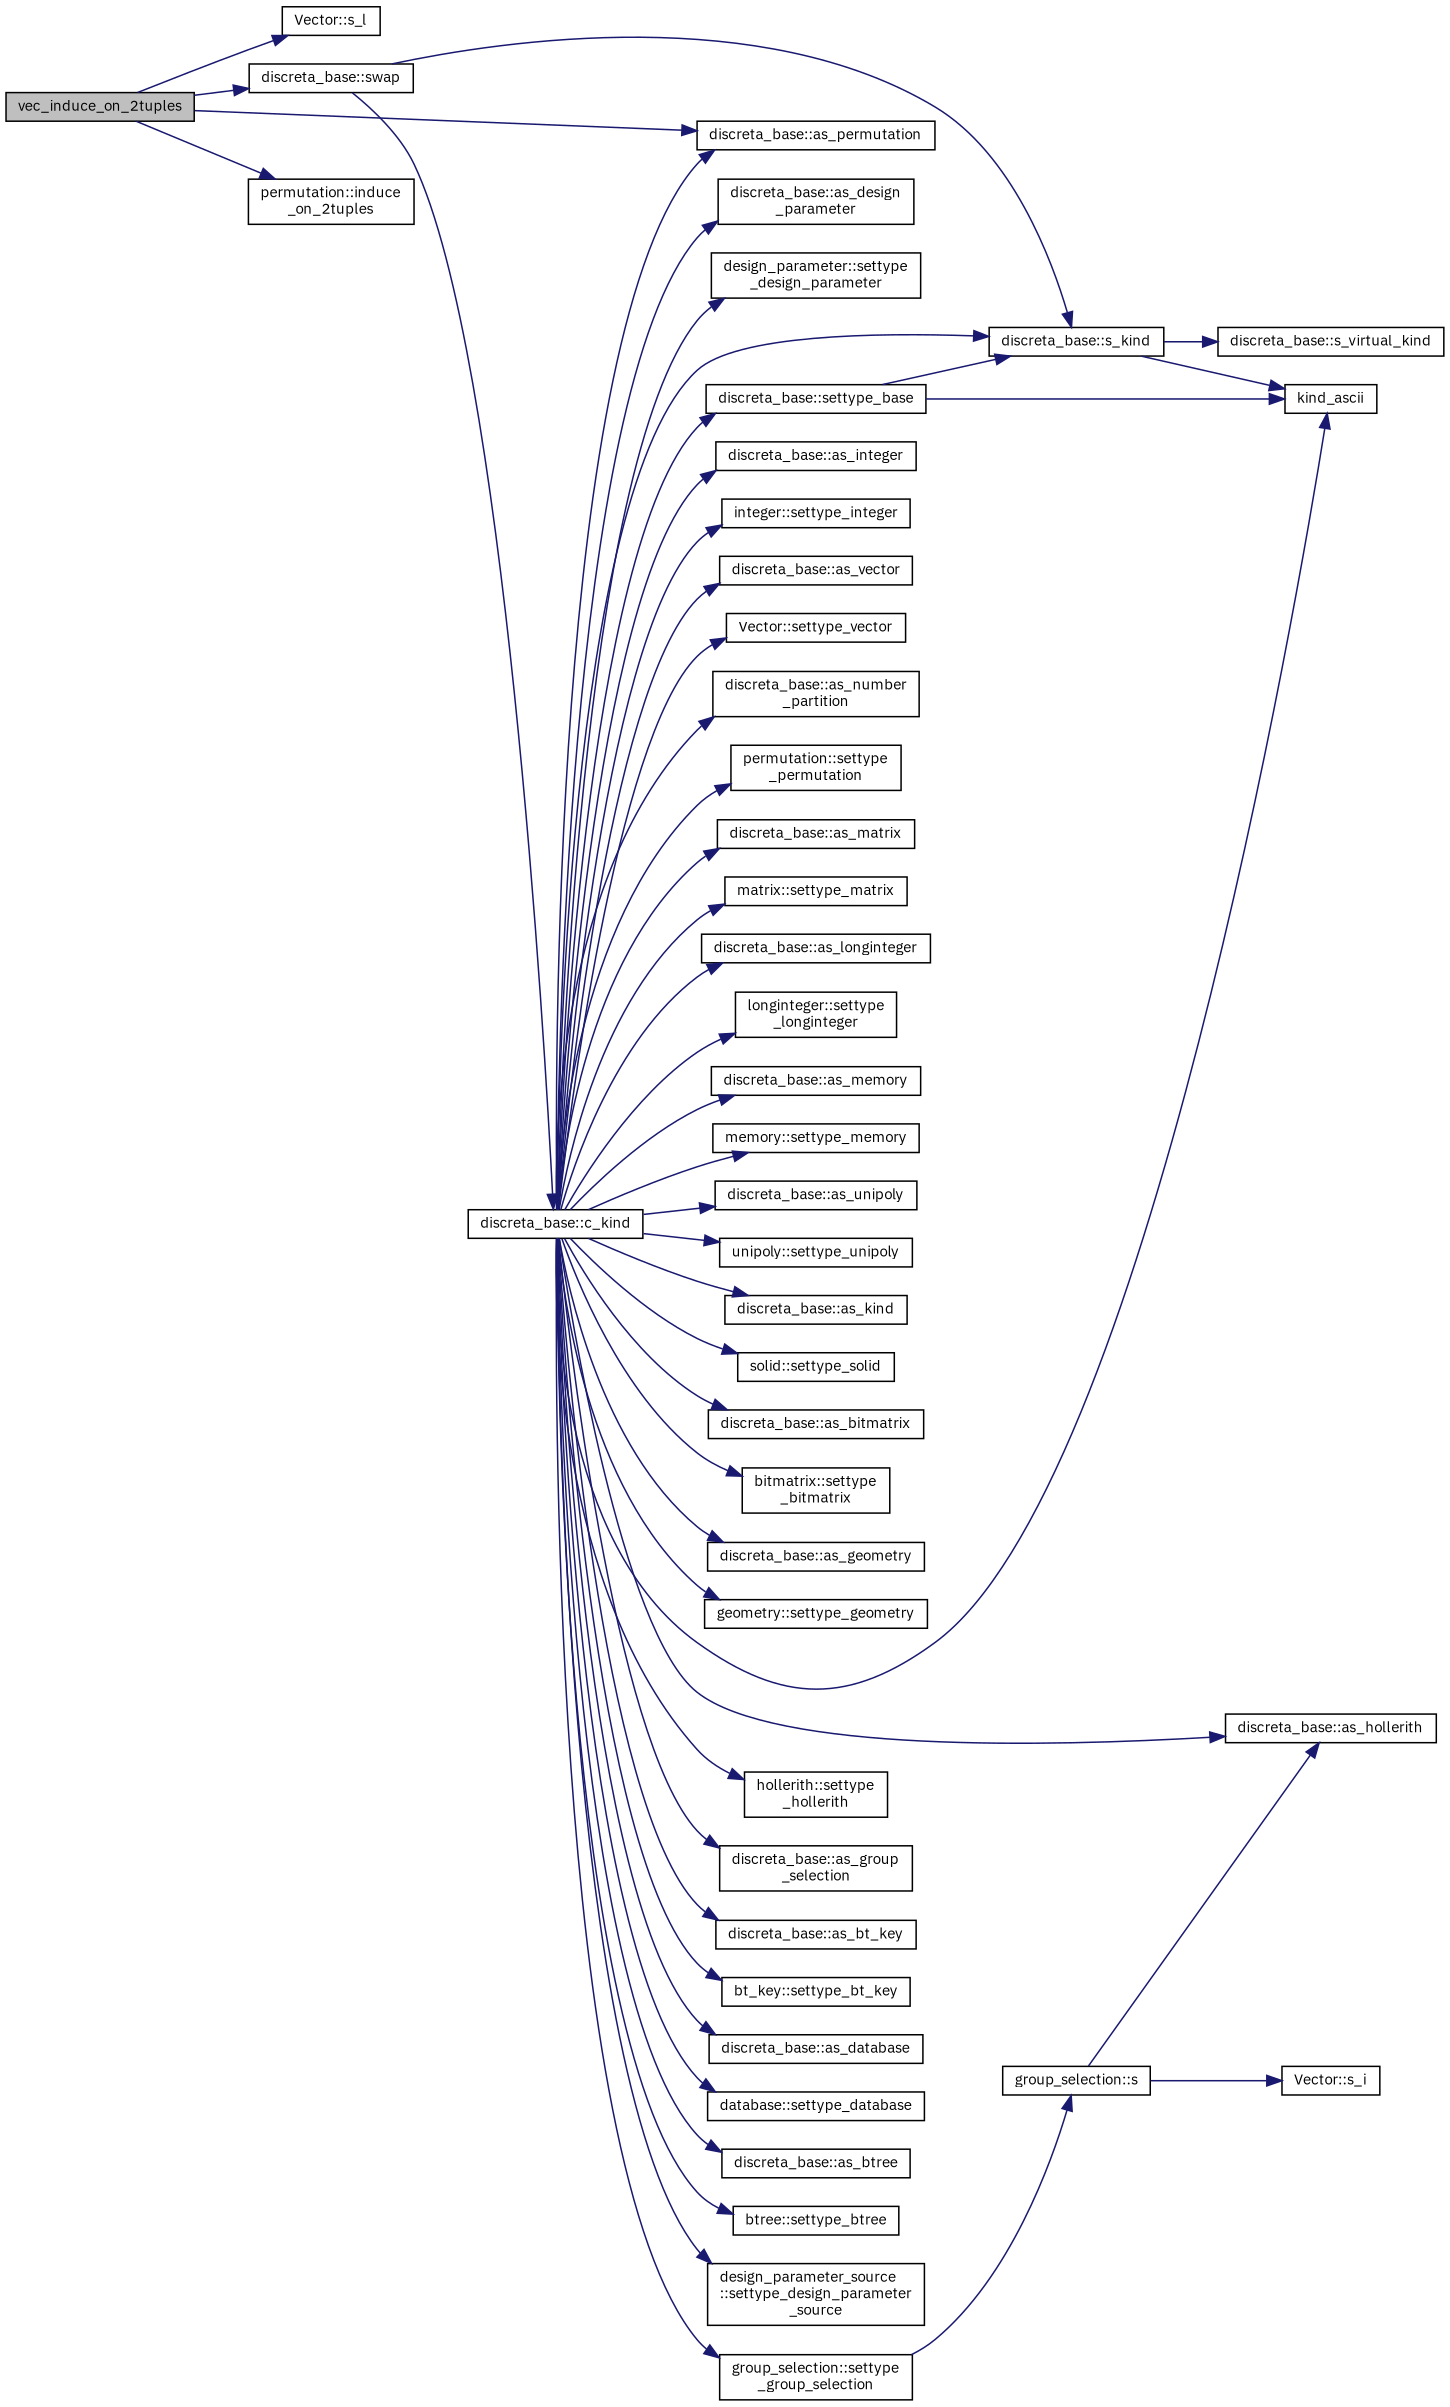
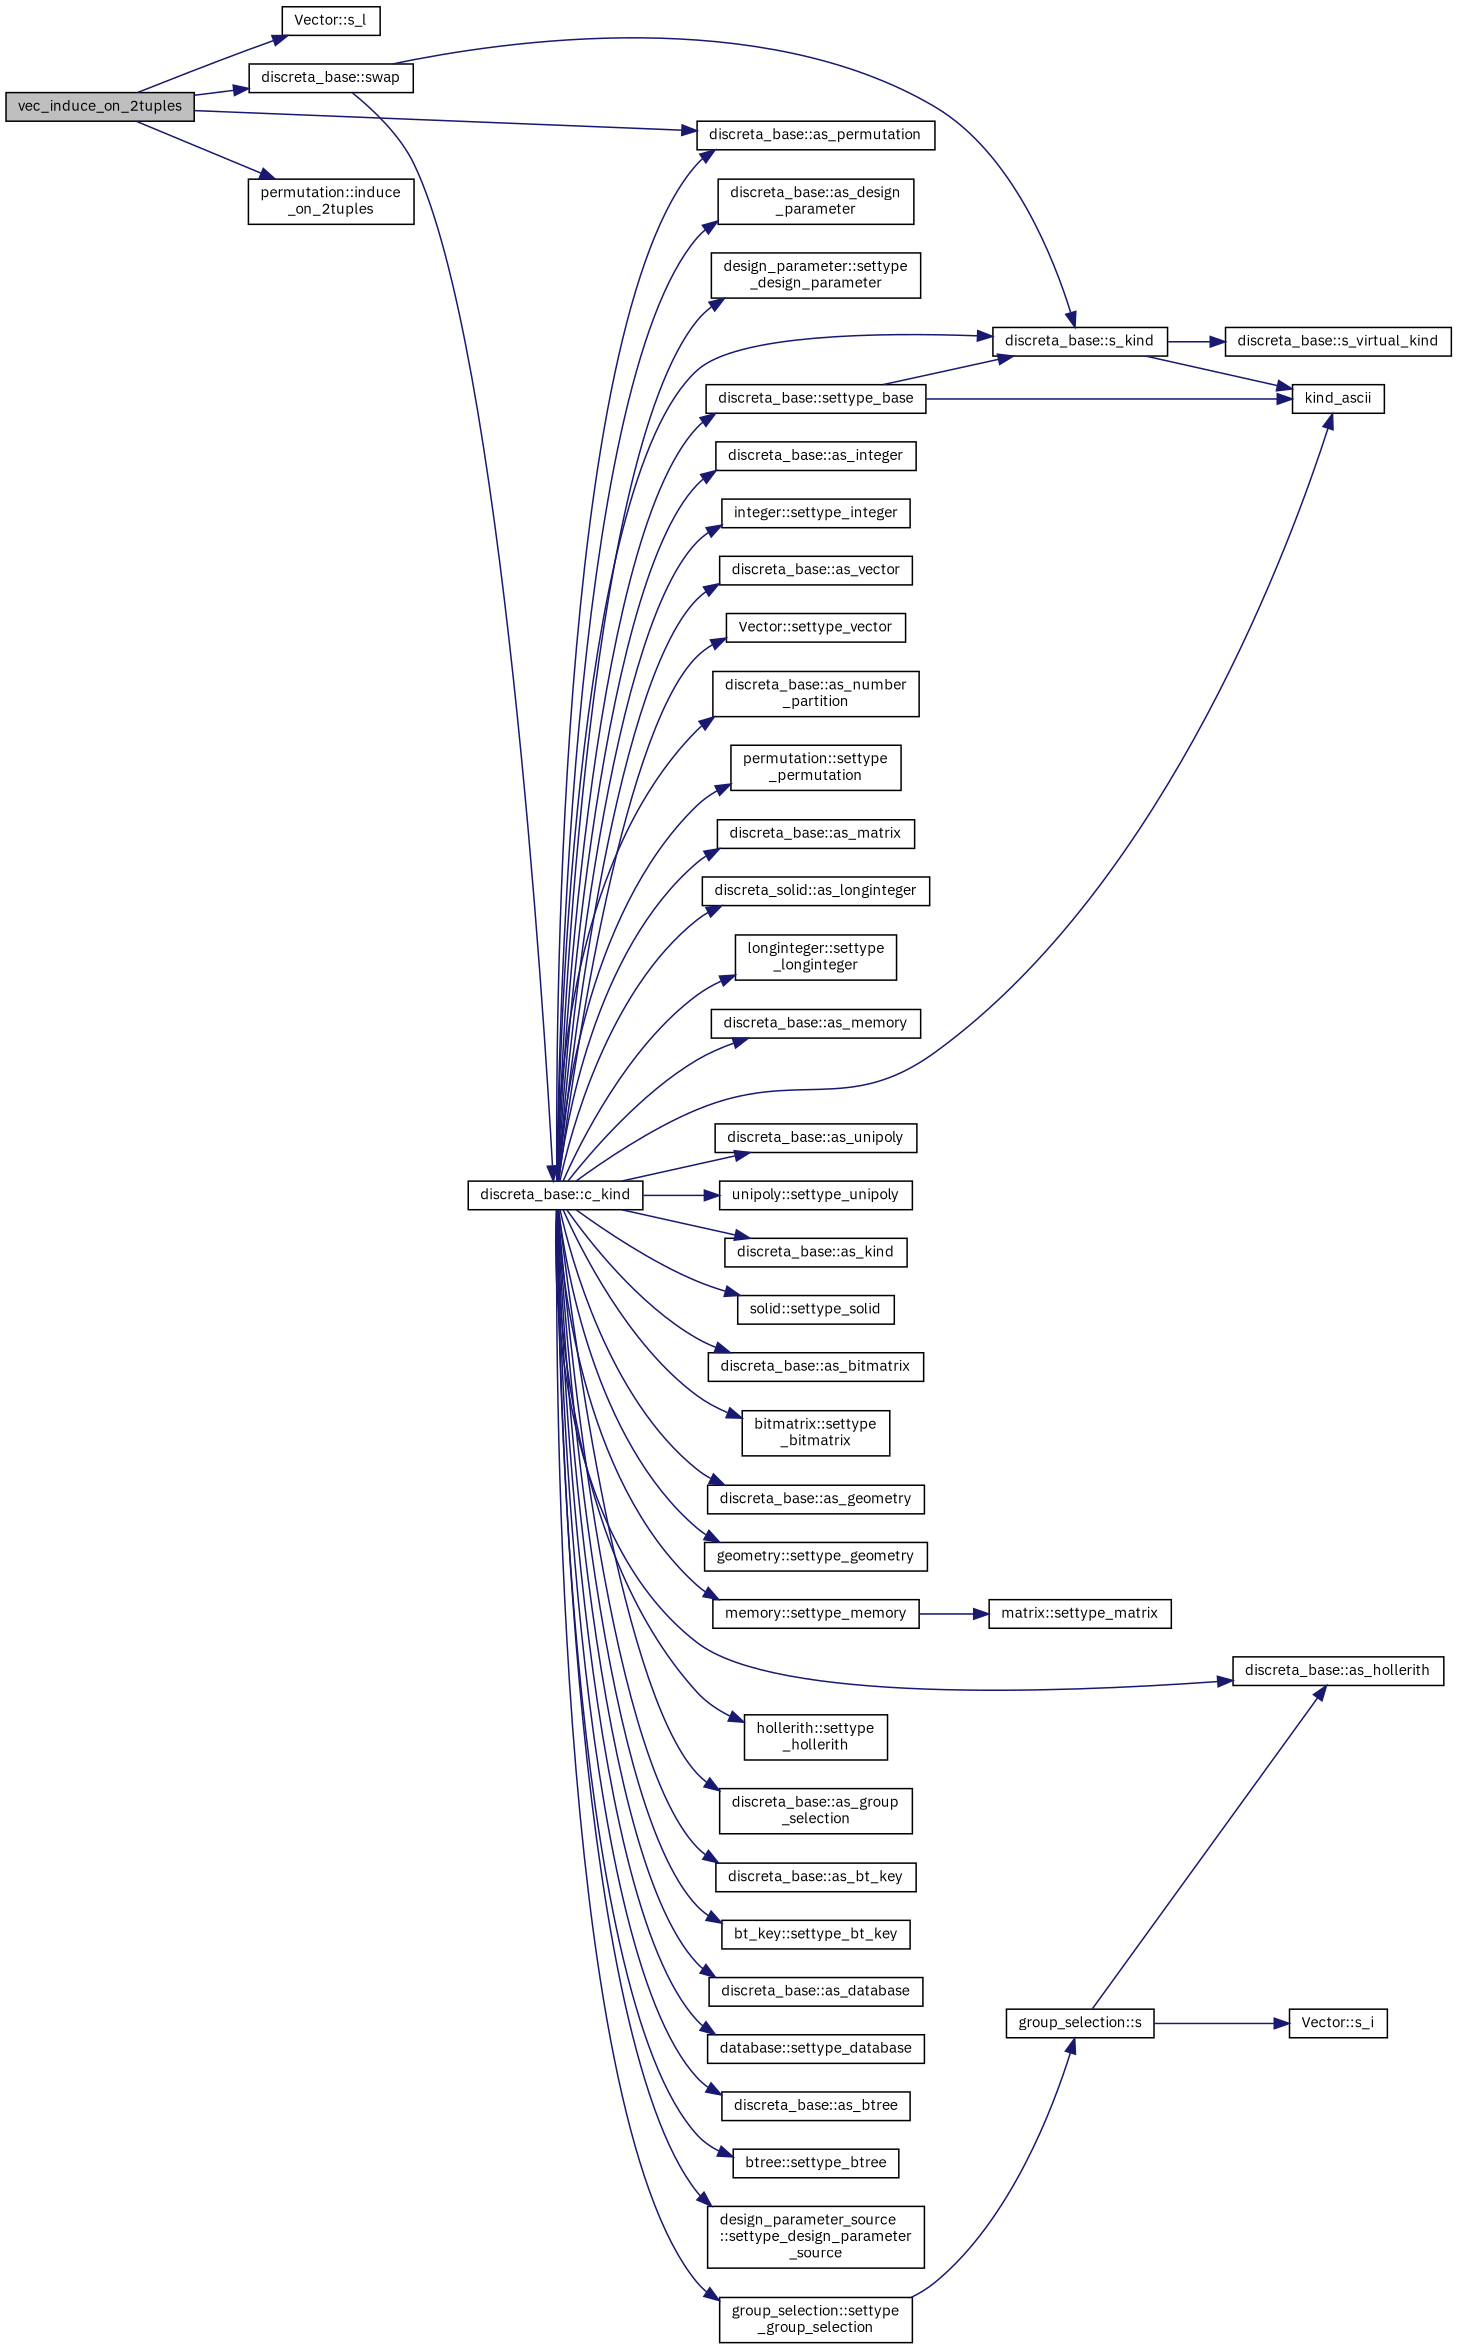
(816, 948) -> (816, 891)
(608, 1045) -> (946, 1614)
